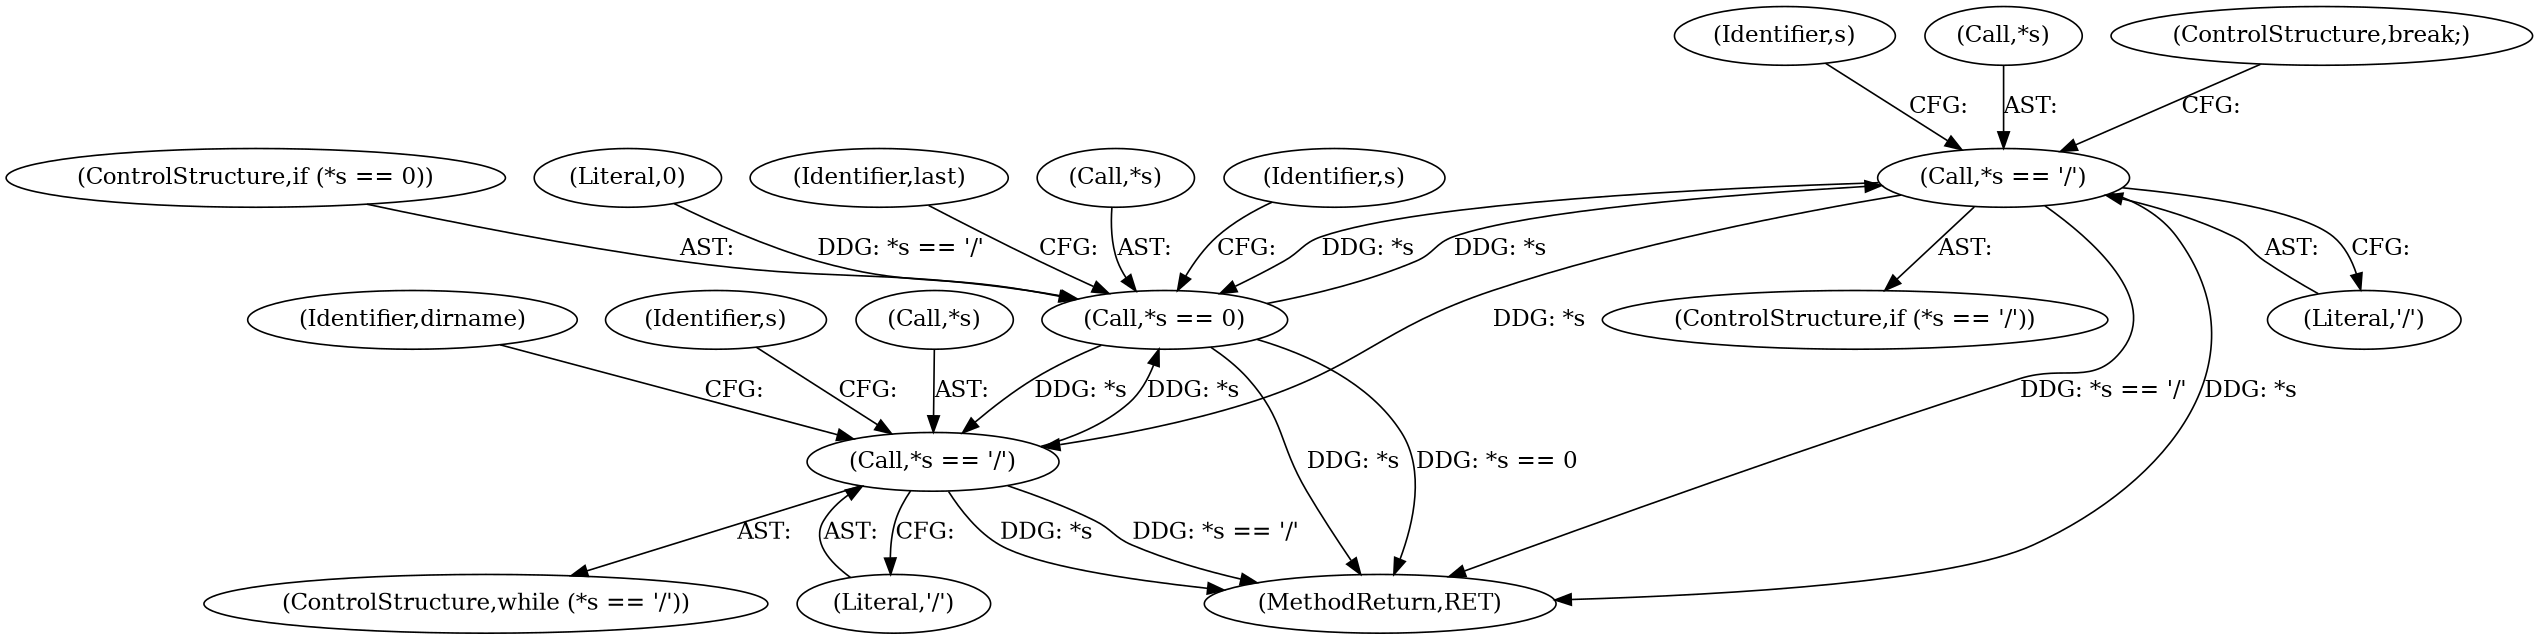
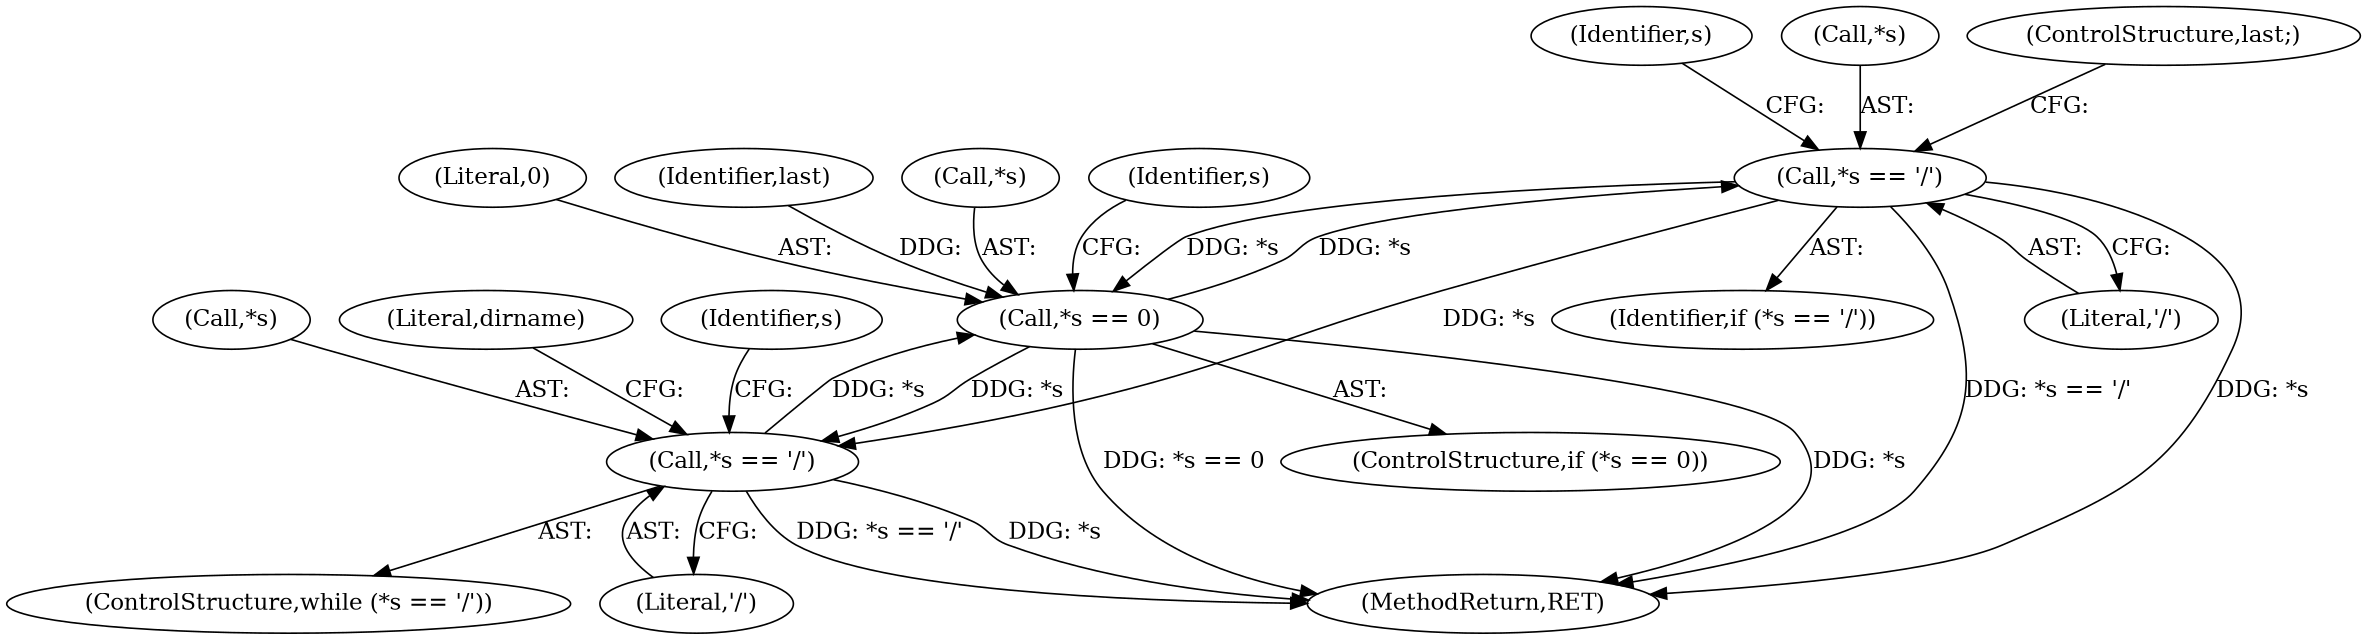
(2322, 36) -> (2164, 36)
(901, 249) -> (809, 249)
(1073, 249) -> (934, 249)
(712, 265) -> (1291, 387)
(412, 320) -> (486, 320)
(1855, 320) -> (1743, 320)
